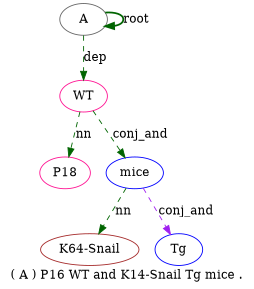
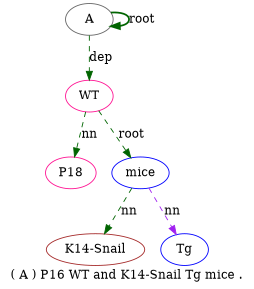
(140, 134) -> (132, 134)
(186, 211) -> (173, 211)
(90, 250) -> (96, 250)
